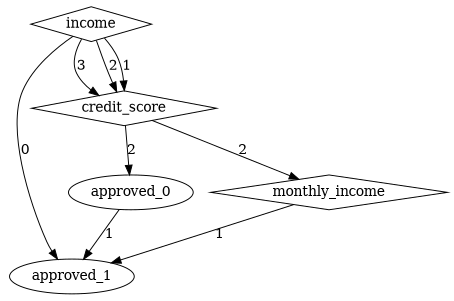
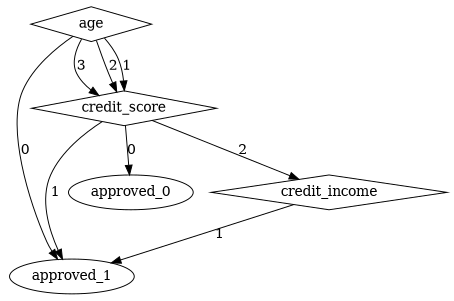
(91, 24) -> (91, 24)
(132, 150) -> (132, 150)
(329, 192) -> (329, 192)
(104, 230) -> (50, 176)
